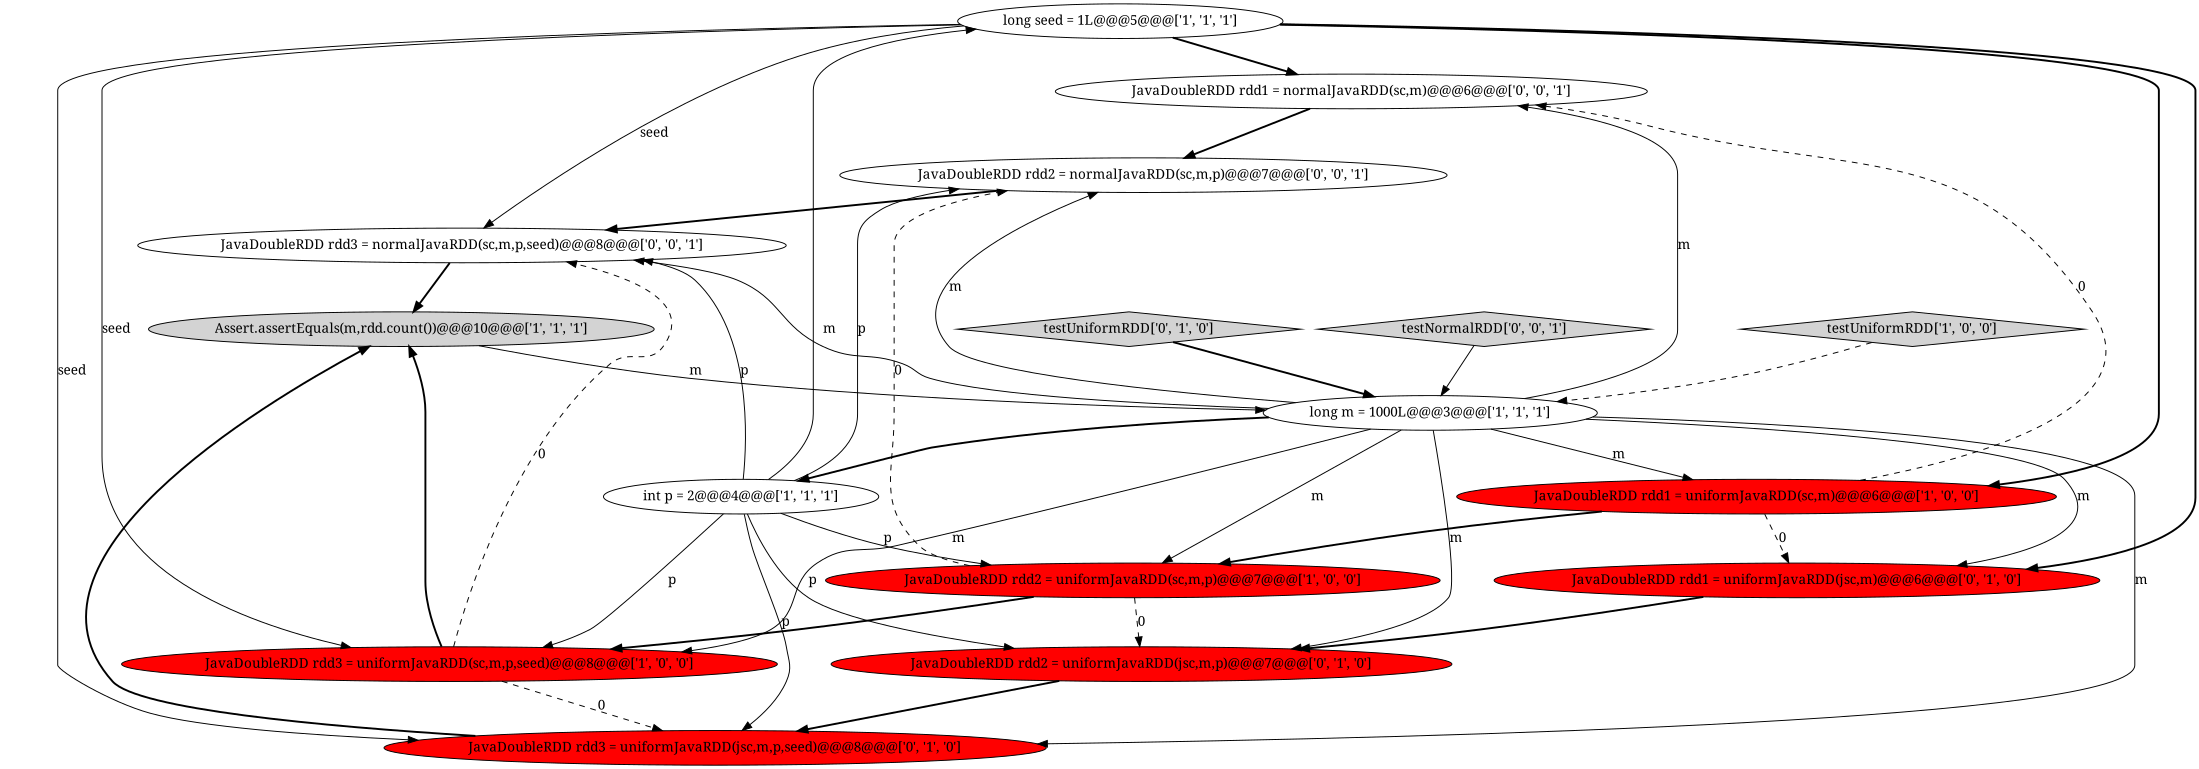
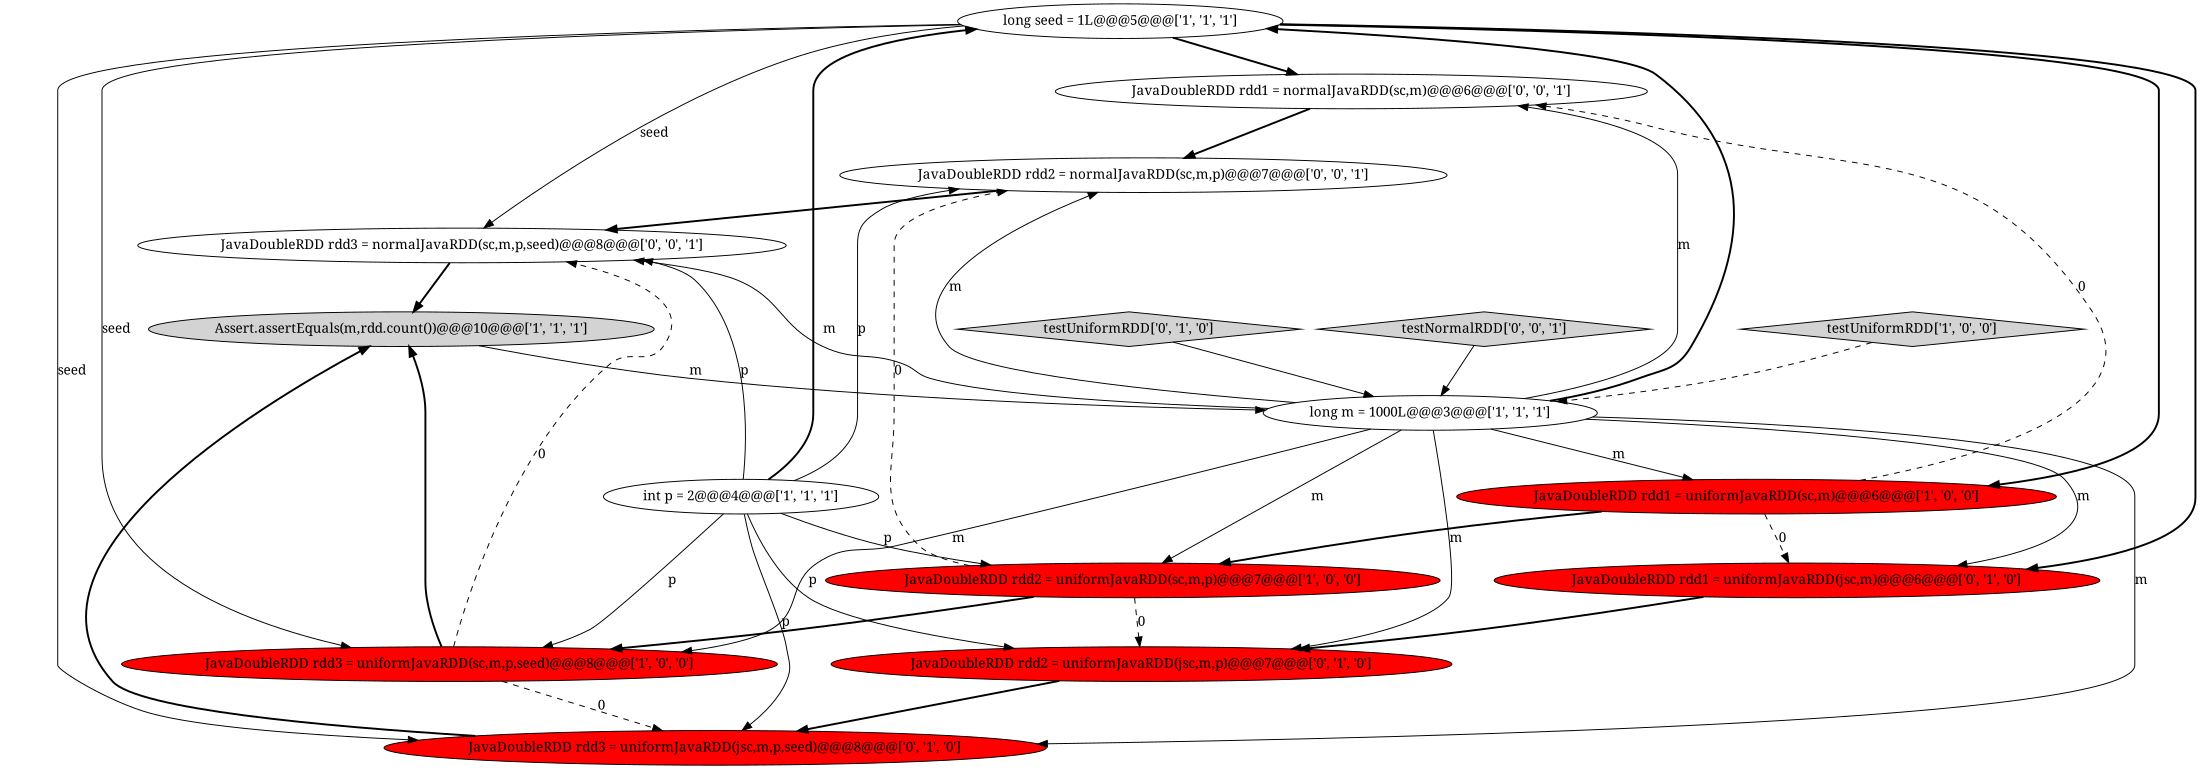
(813, 221) -> (813, 221)
(1269, 368) -> (1269, 368)
(1037, 434) -> (1686, 101)
